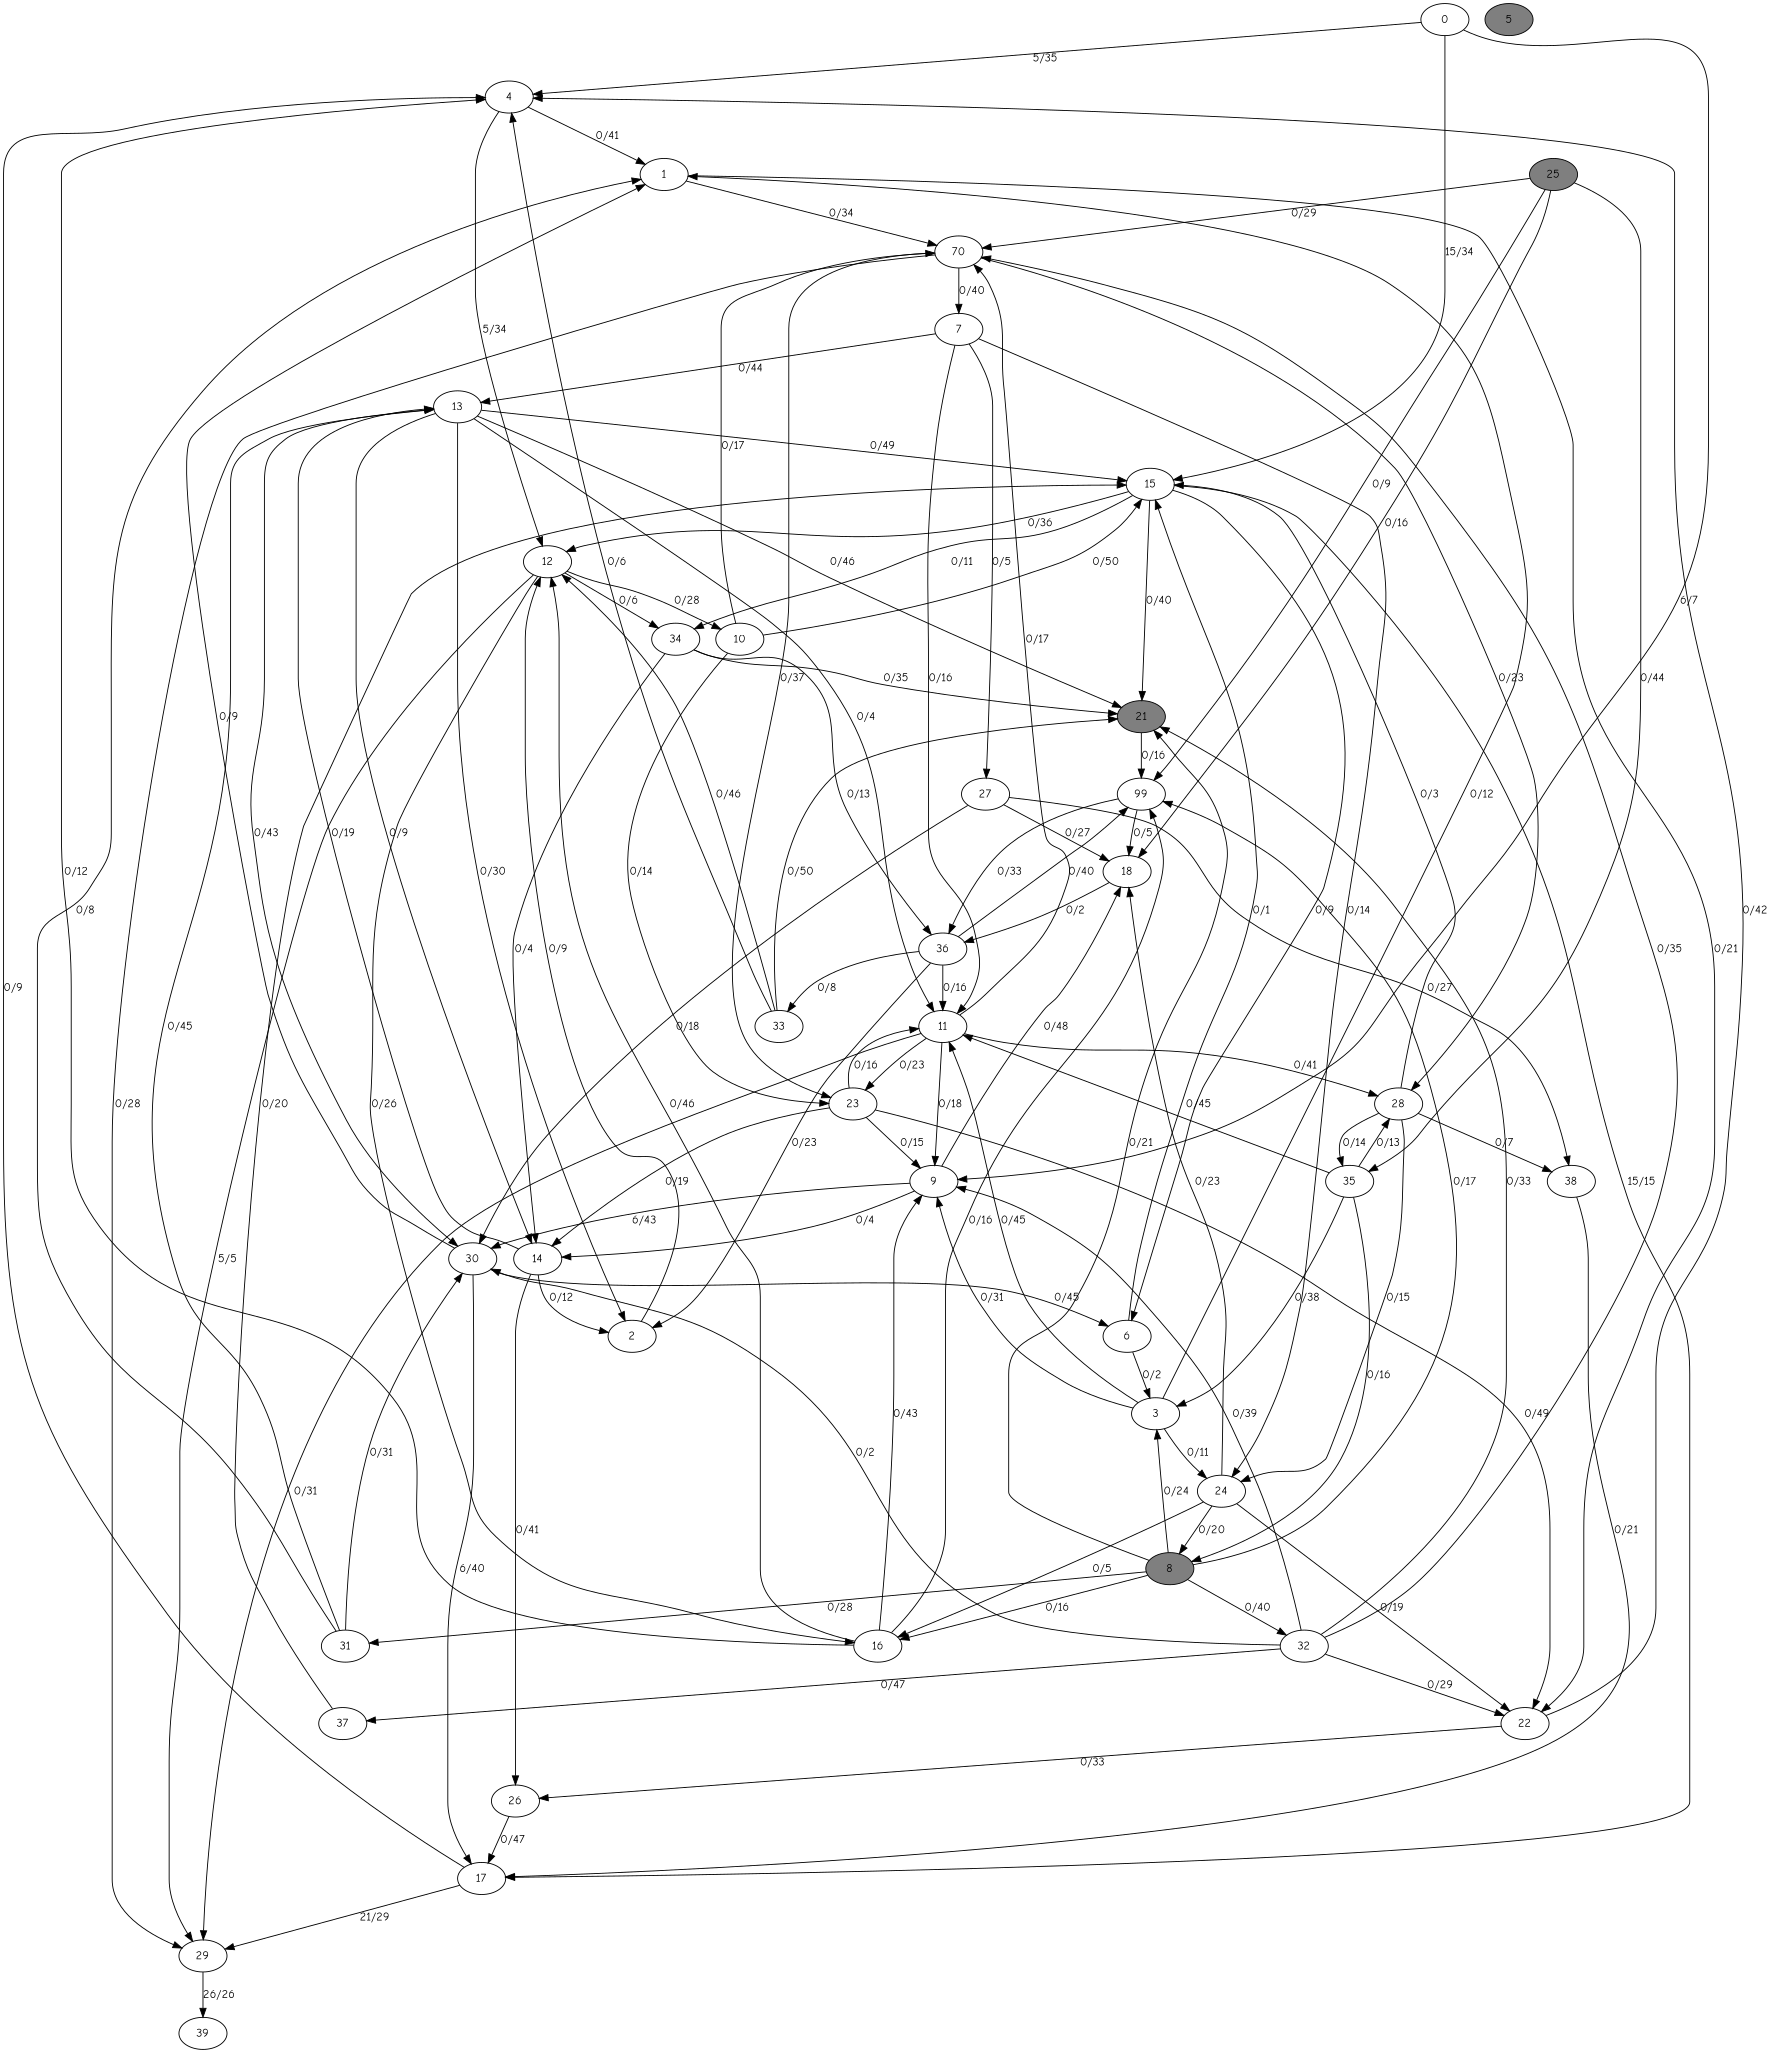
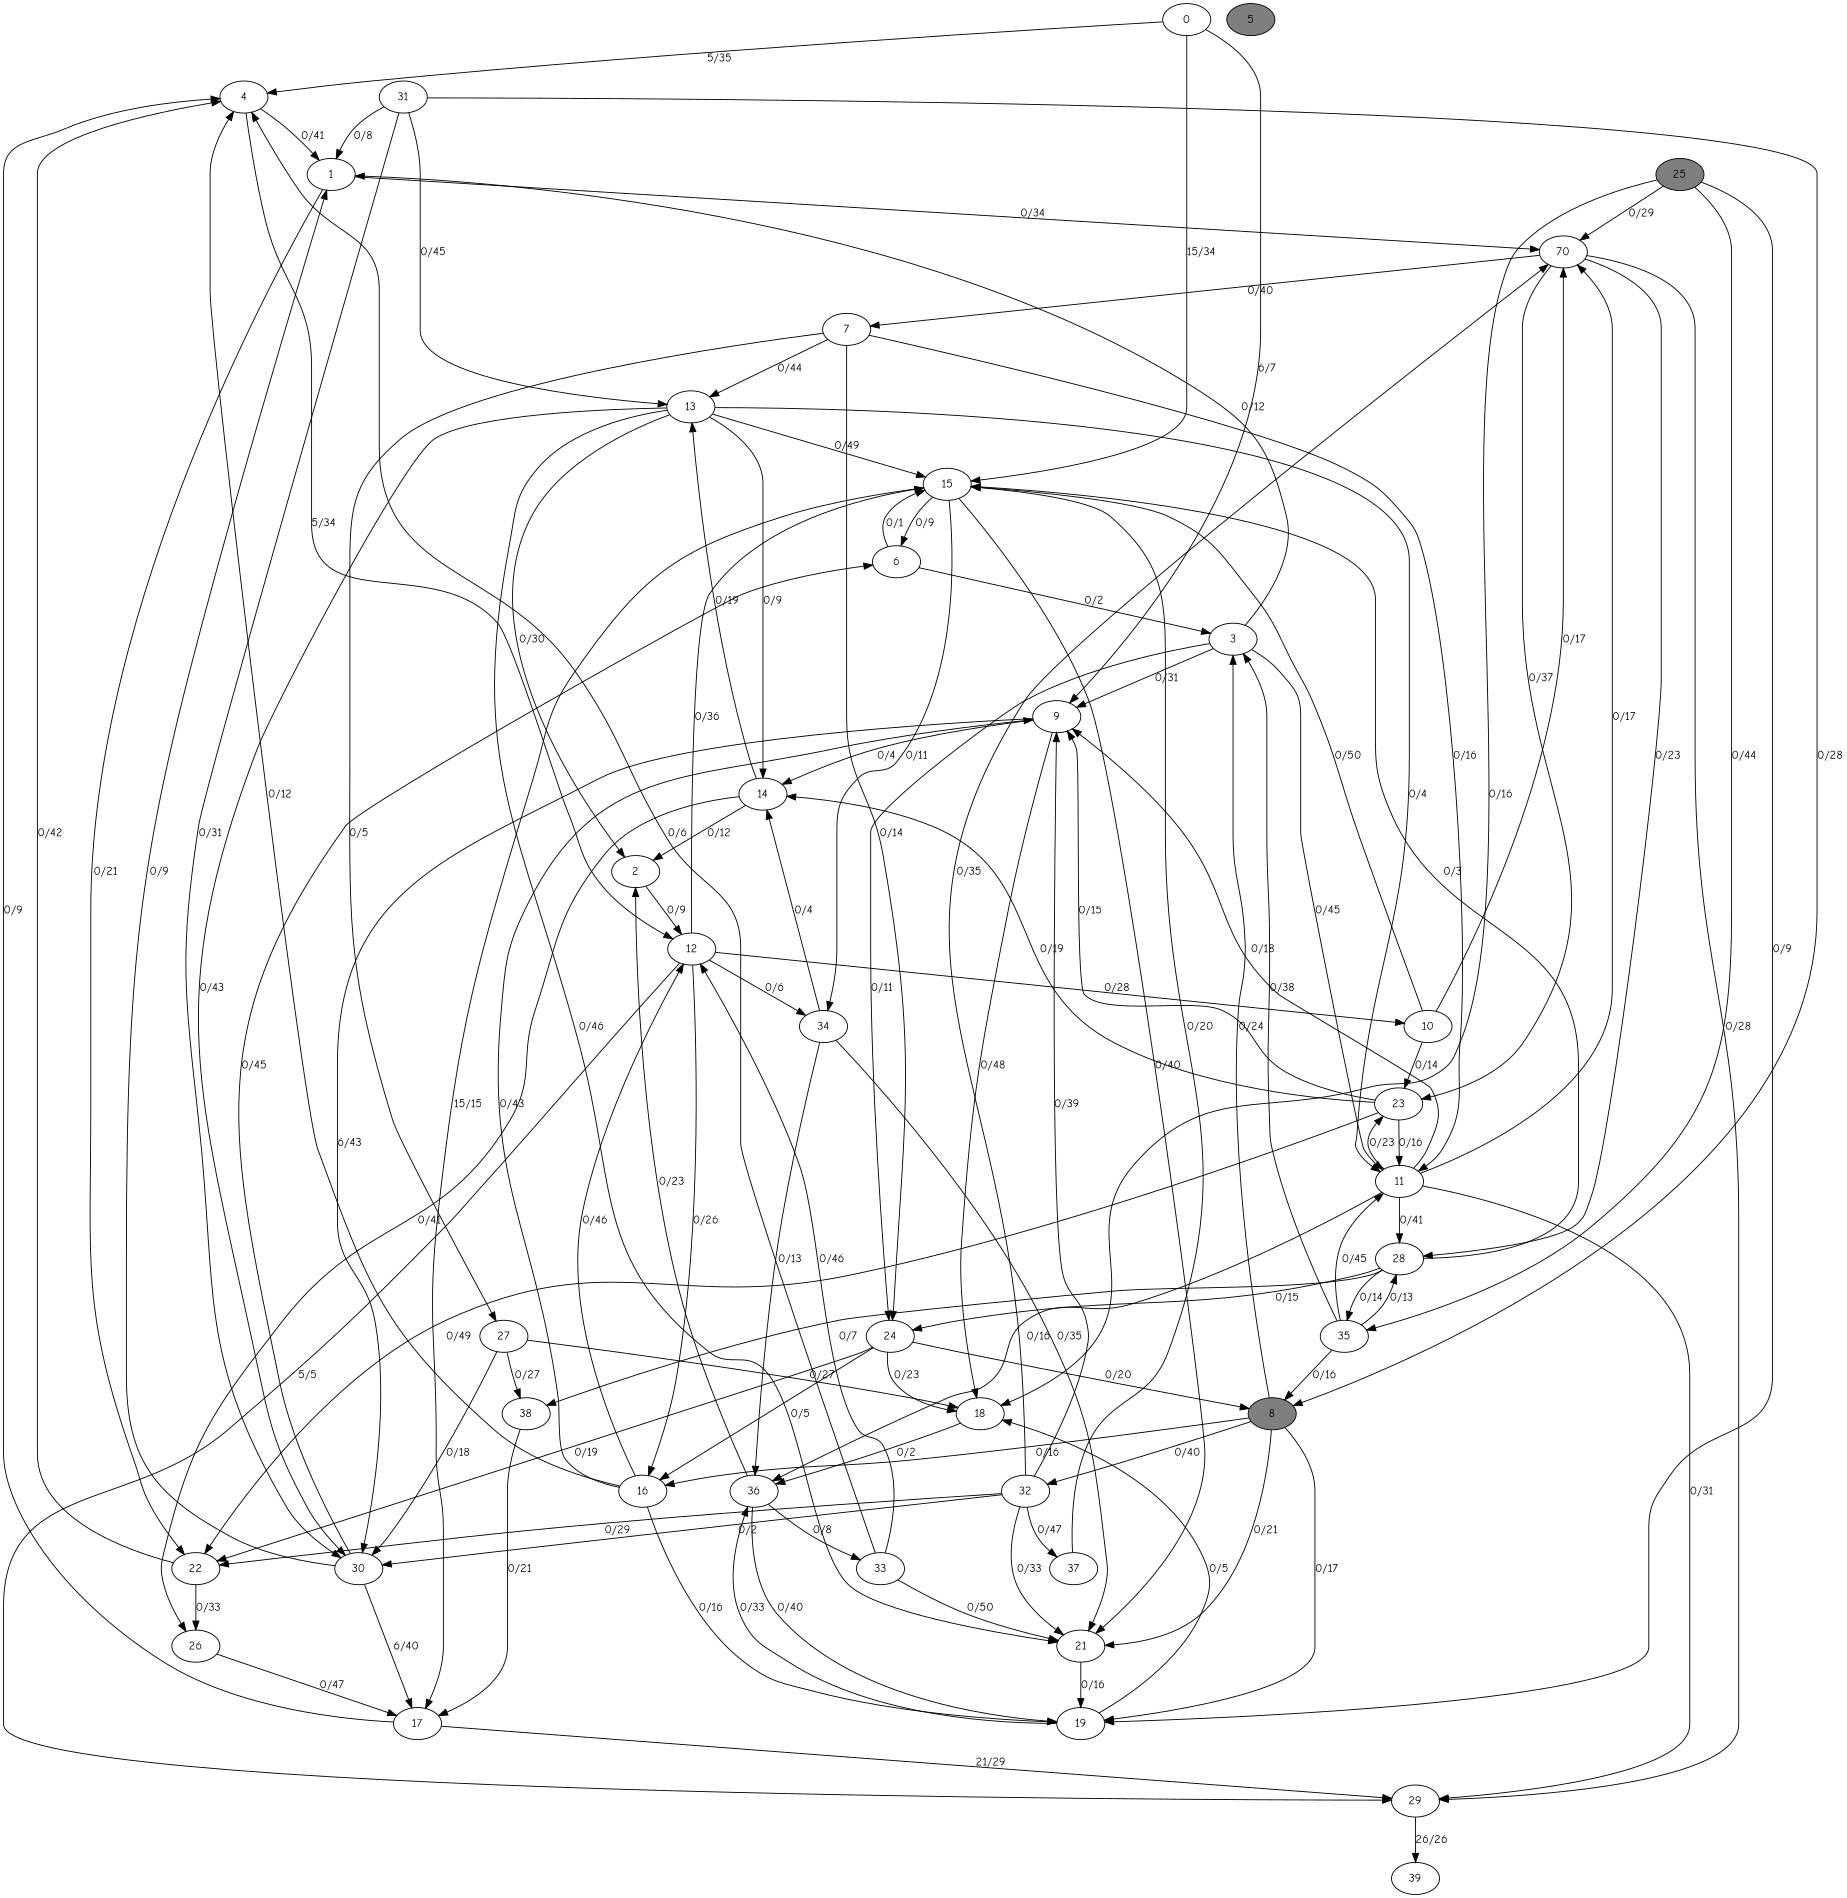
(853, 537) -> (699, 645)
(1141, 717) -> (1081, 1646)
(1141, 794) -> (1081, 1724)
(943, 983) -> (1031, 1318)
(762, 1607) -> (1817, 220)
